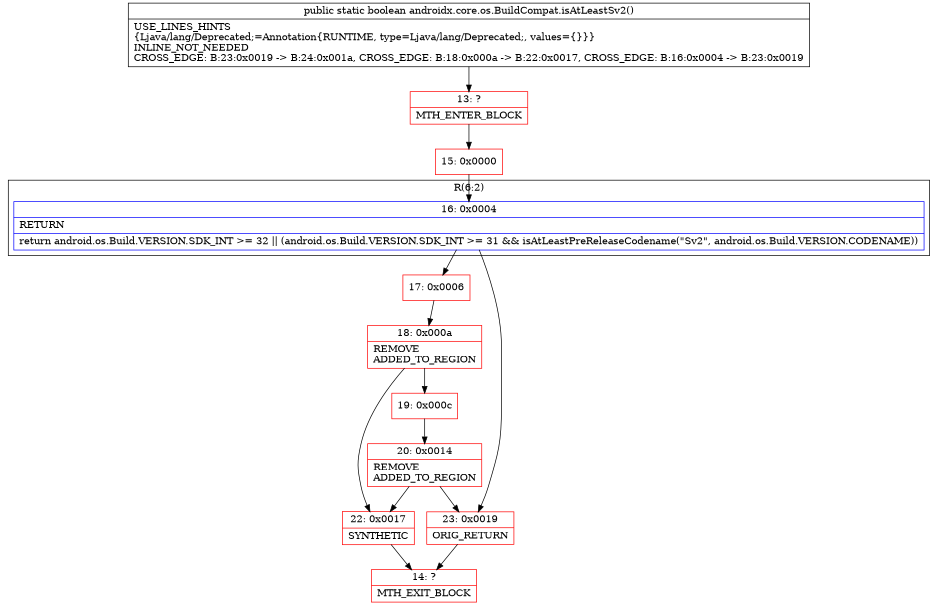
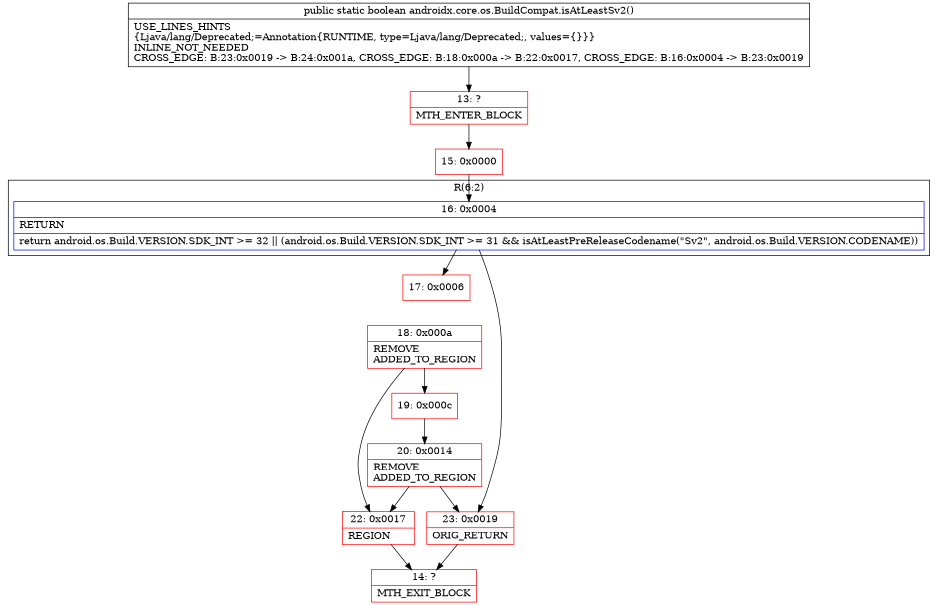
(432, 310) -> none
(378, 536) -> (369, 536)
